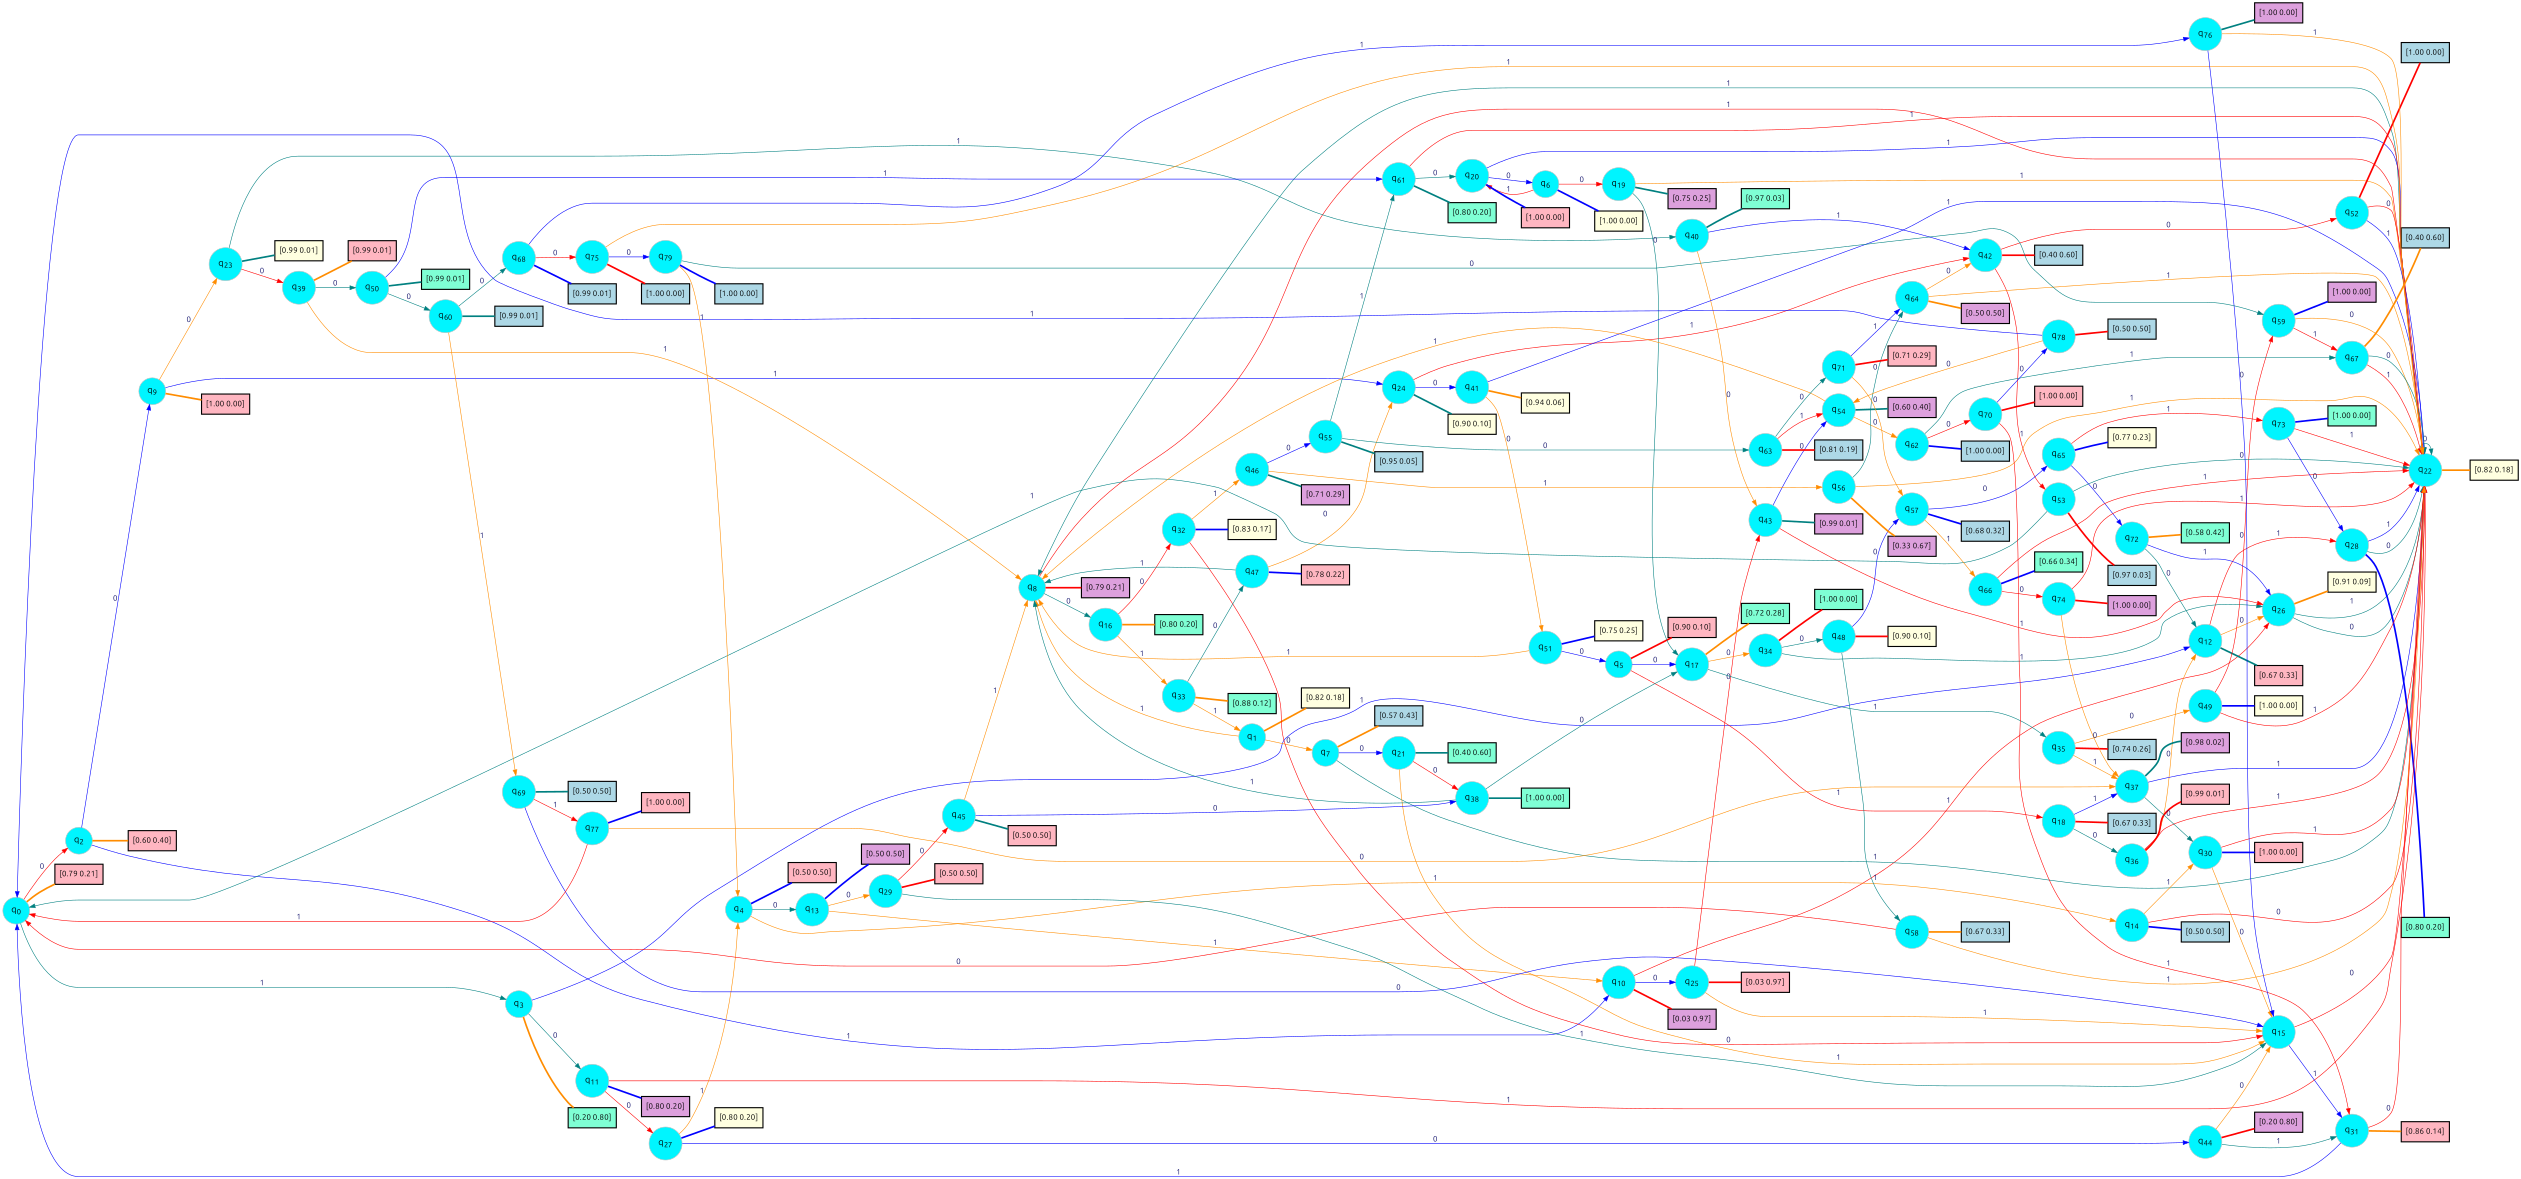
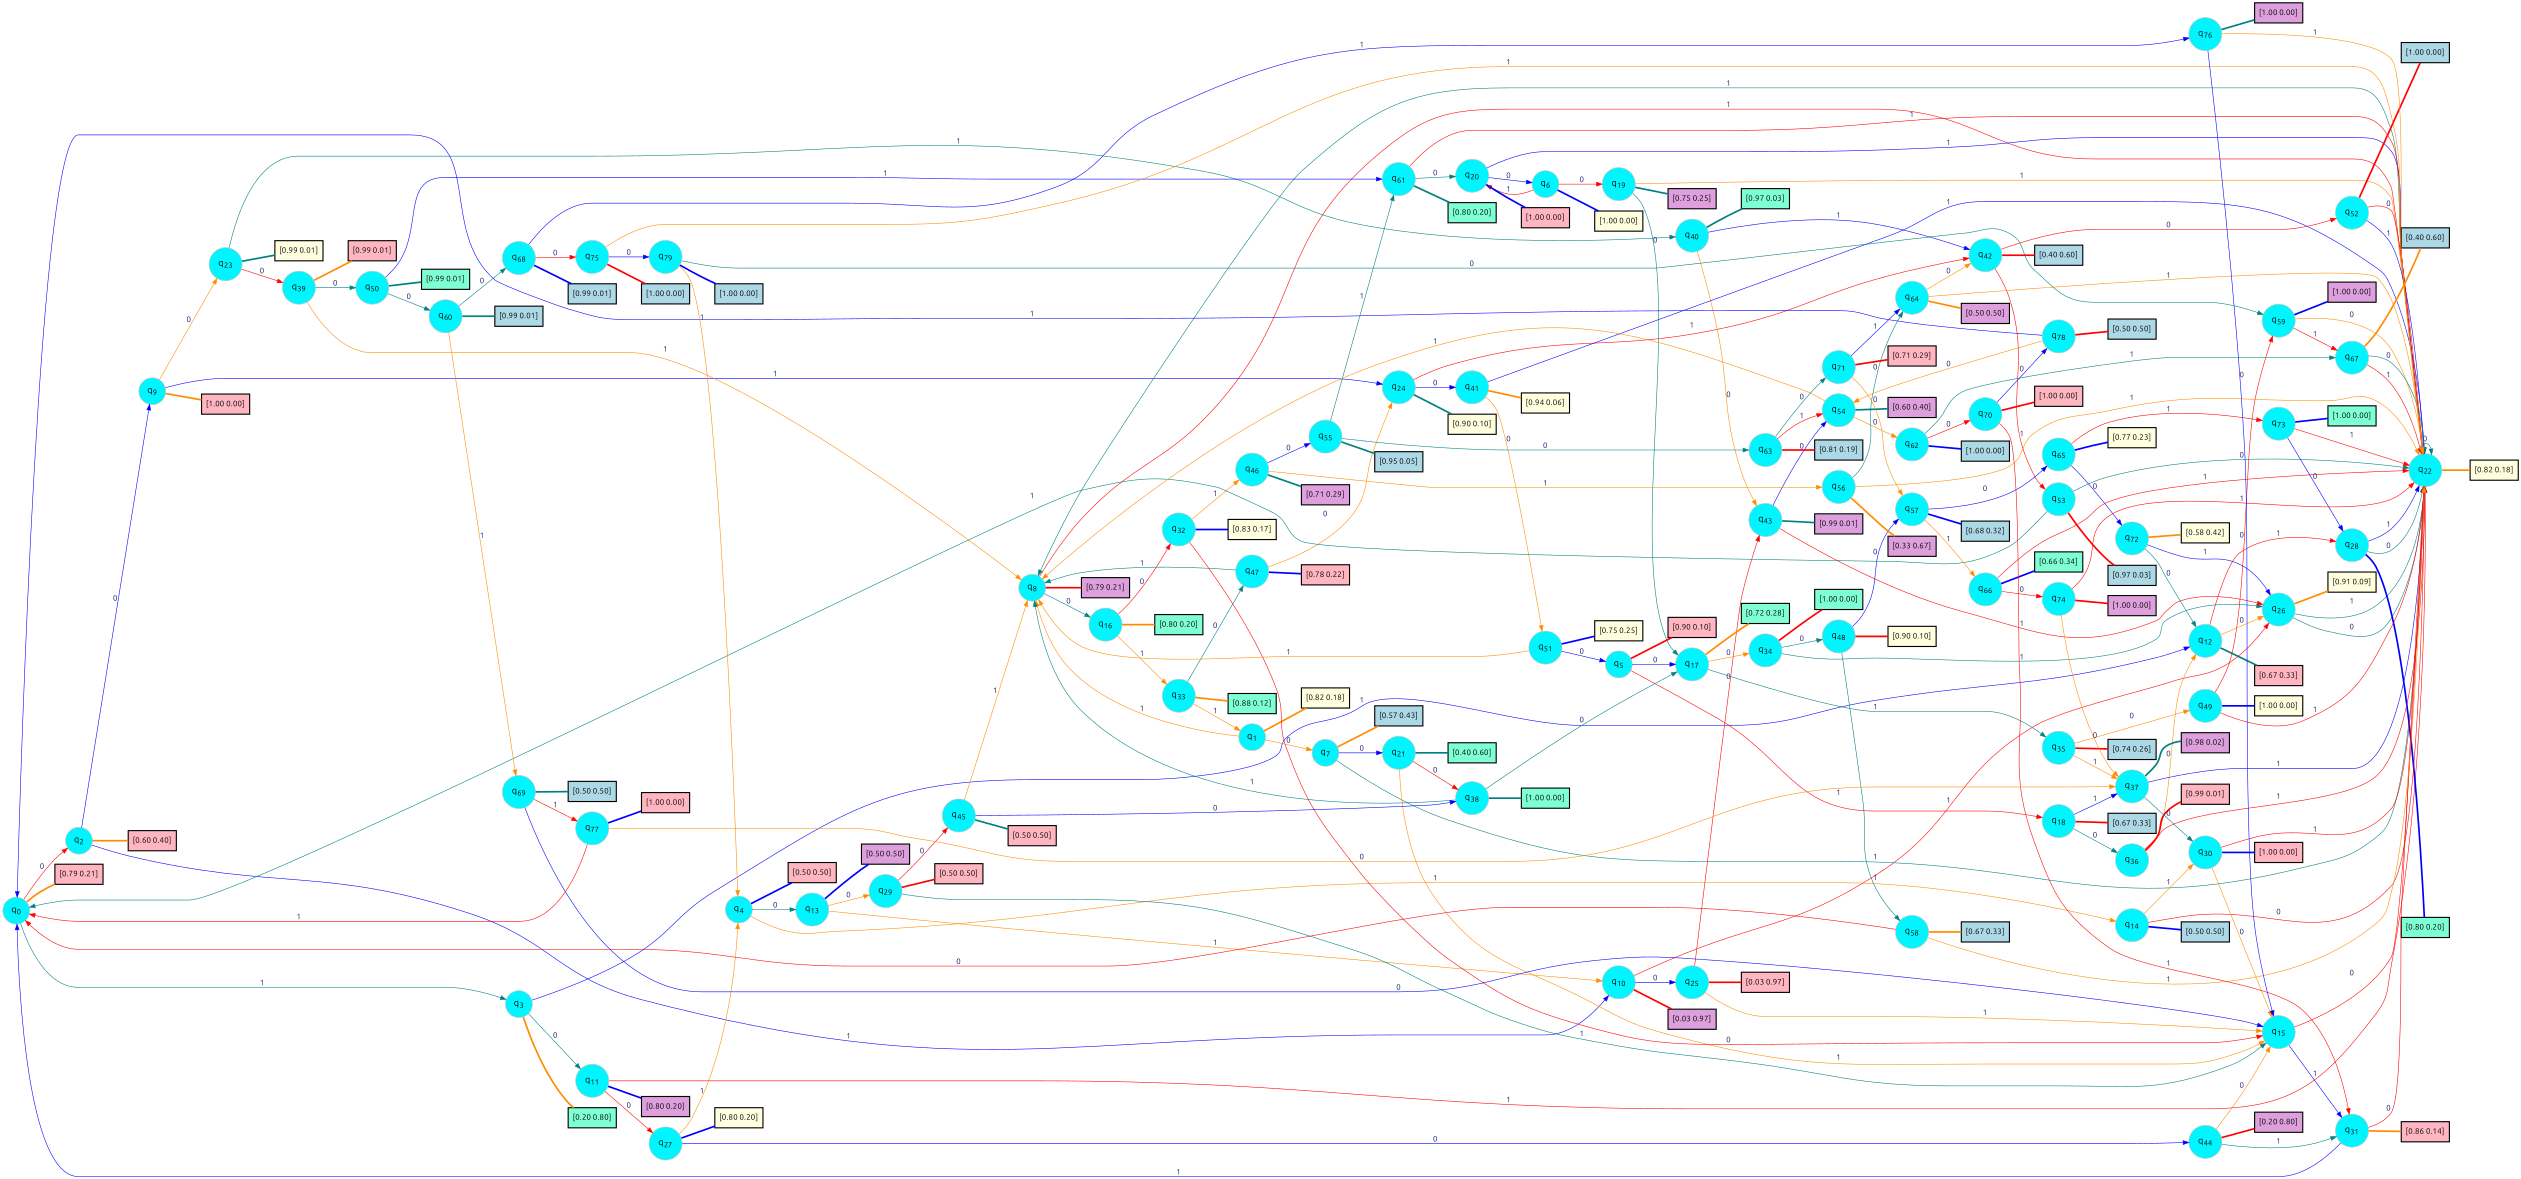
(2205, 533) -> (2205, 533)
